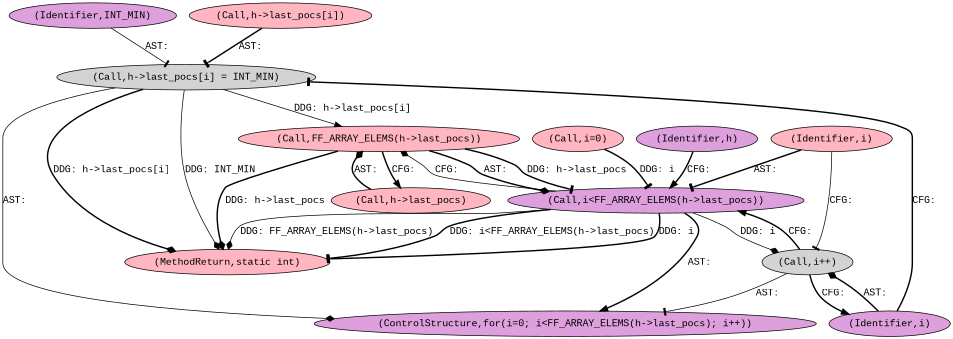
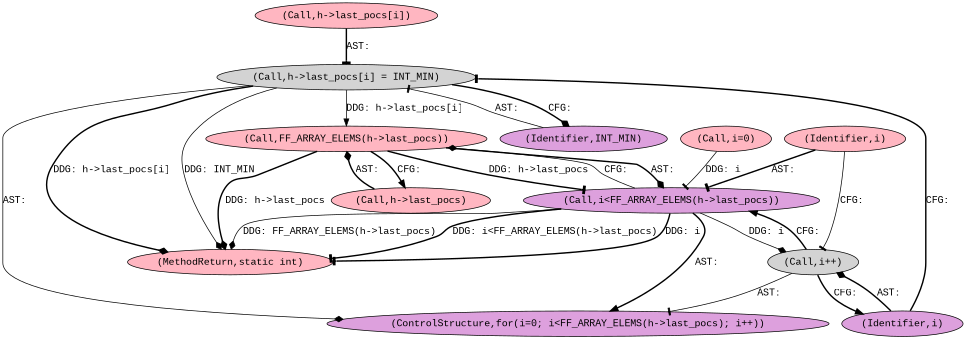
none -> (509, 97)
(697, 139) -> none
(629, 163) -> (702, 169)
